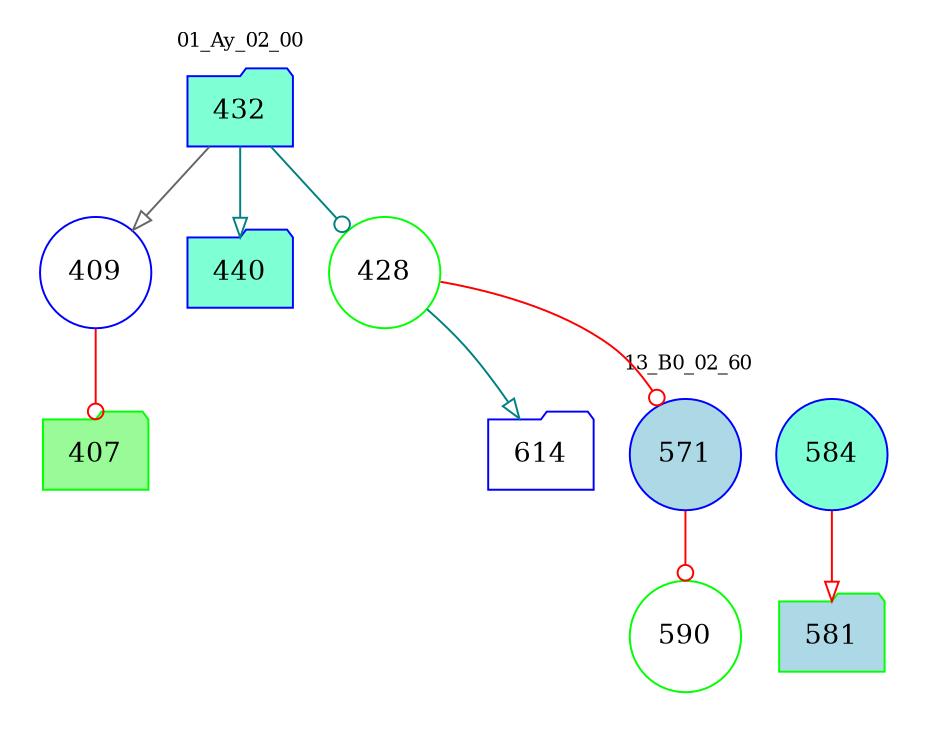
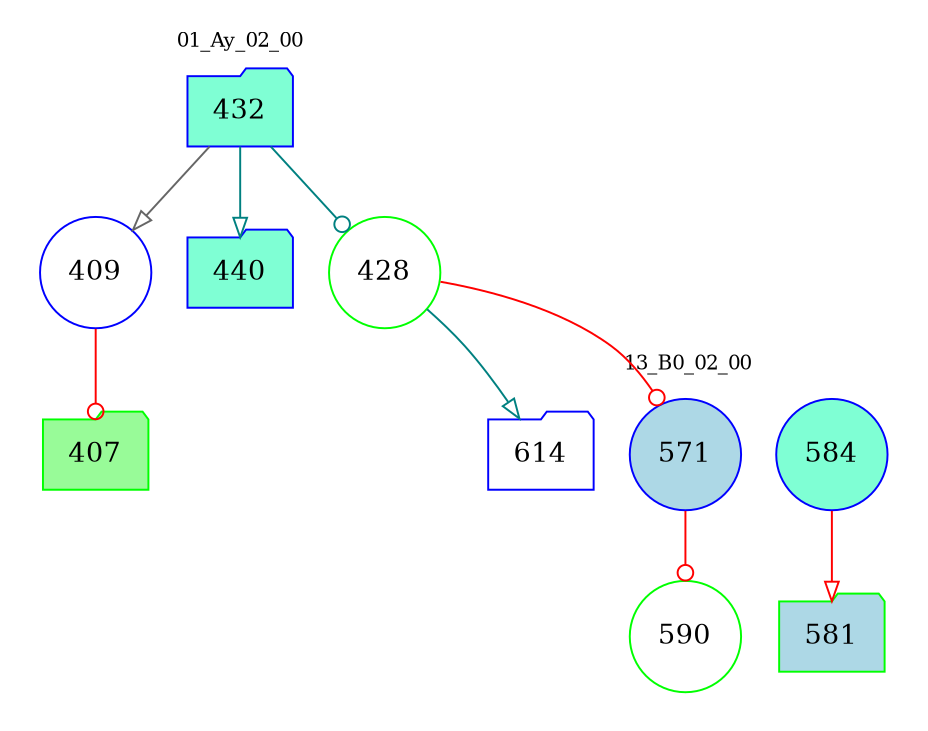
(688, 365) -> (688, 365)
